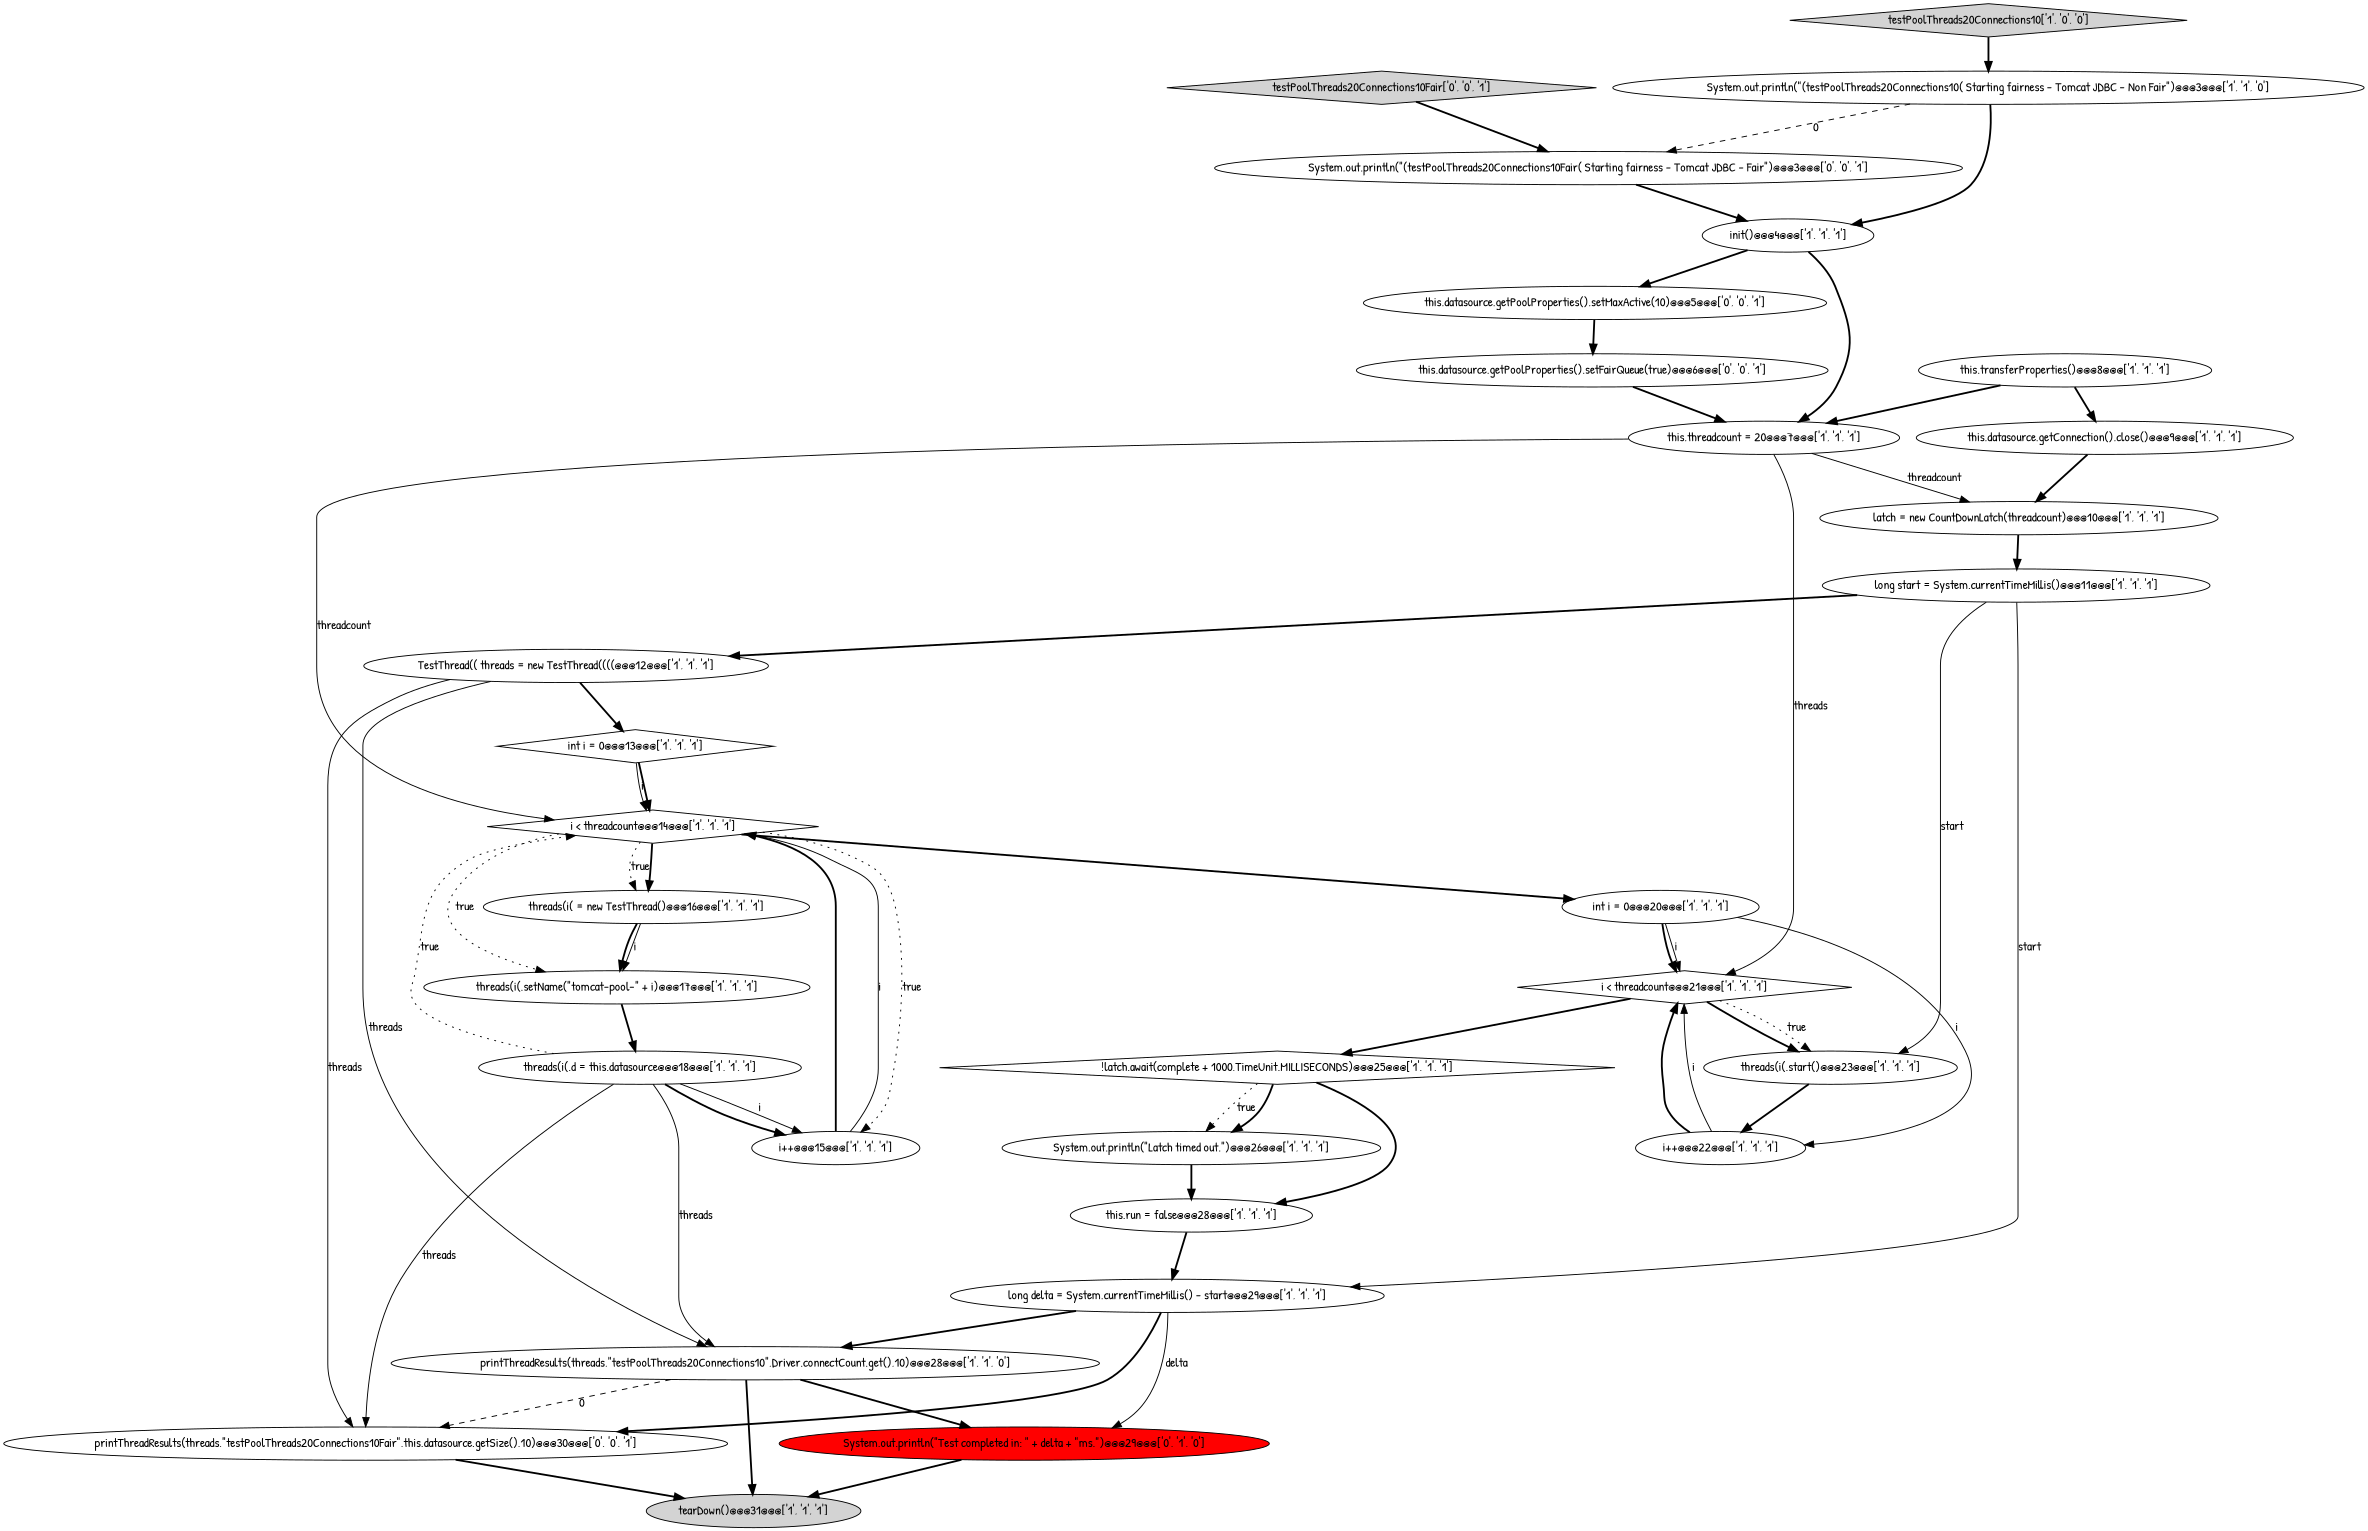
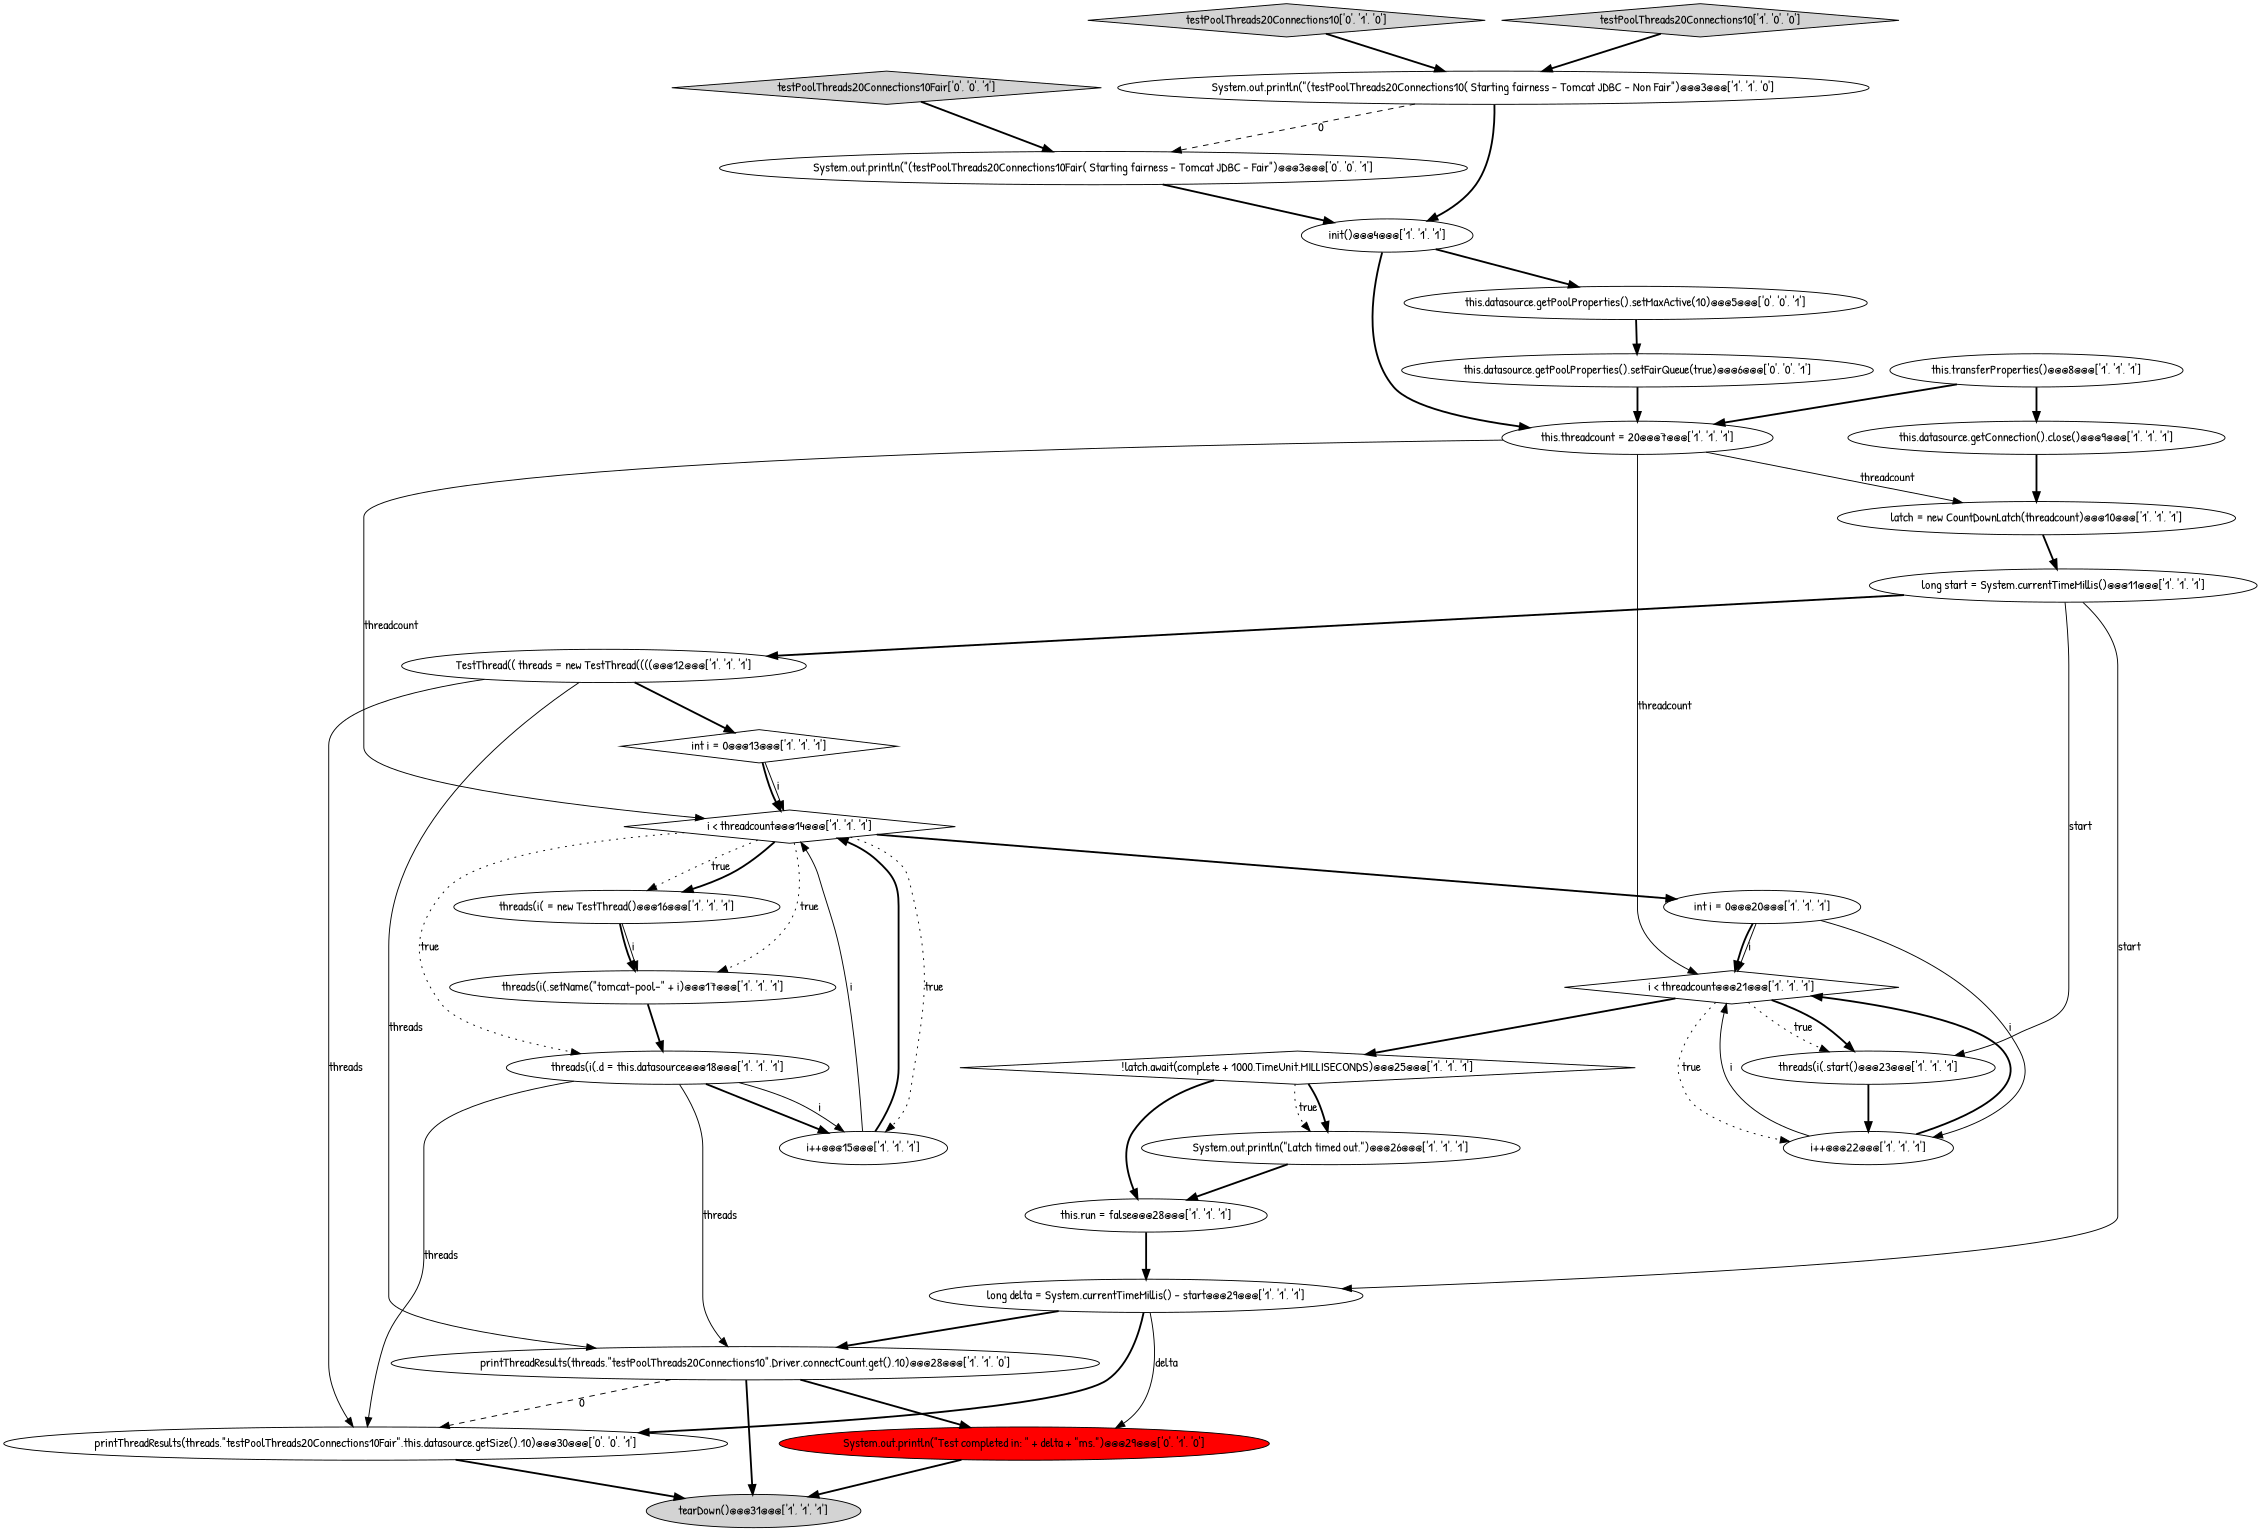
none -> (1286, 20)
(1811, 706) -> (1665, 706)
(419, 948) -> (440, 897)
none -> (1687, 1095)
